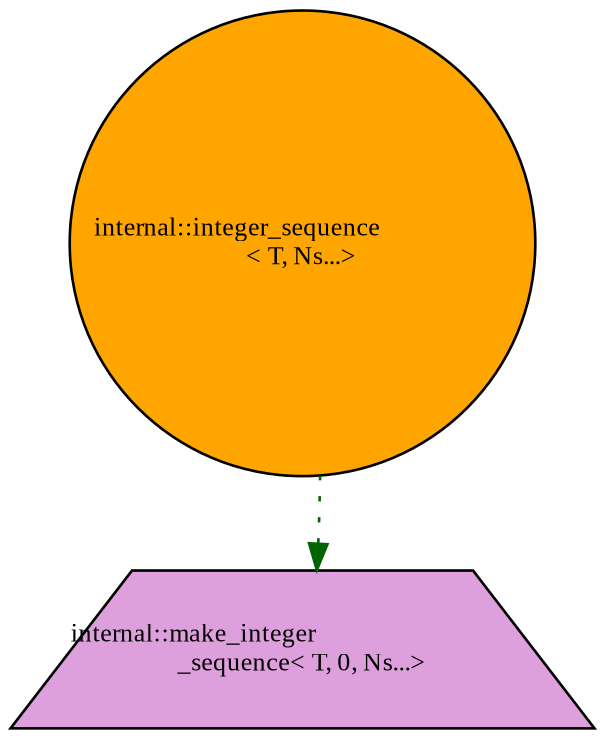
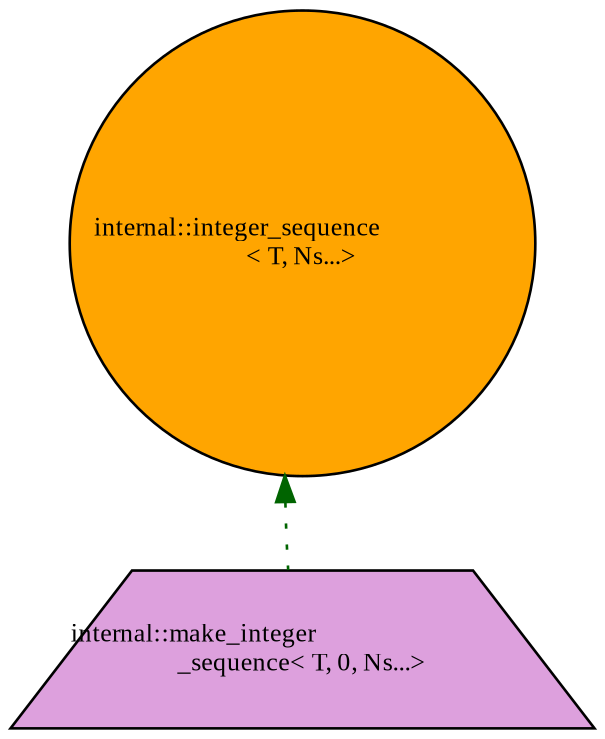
(319, 510) -> (286, 536)
